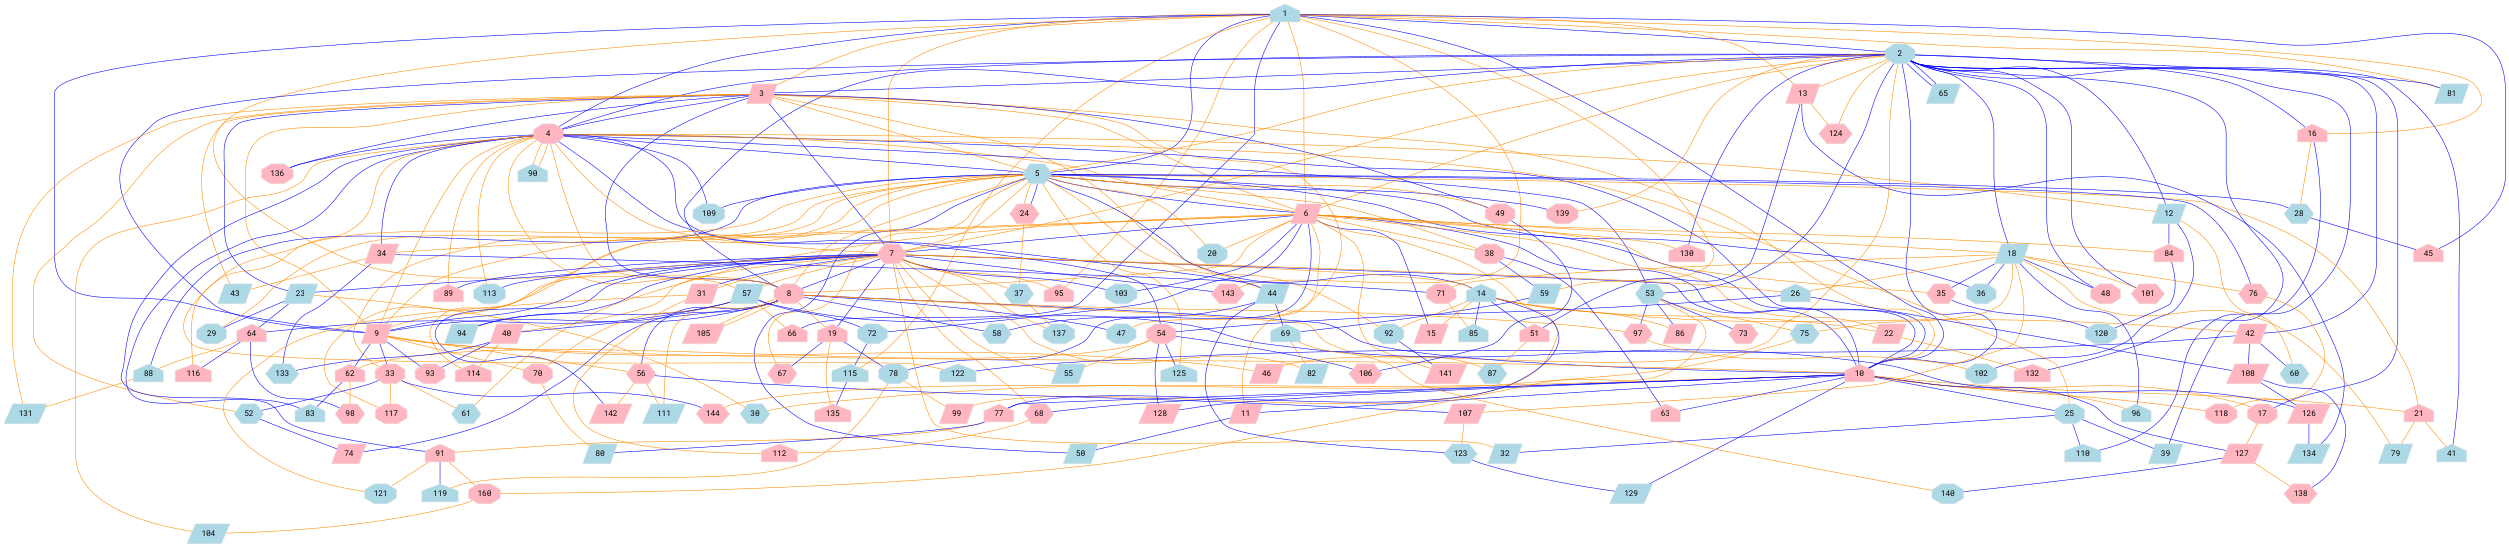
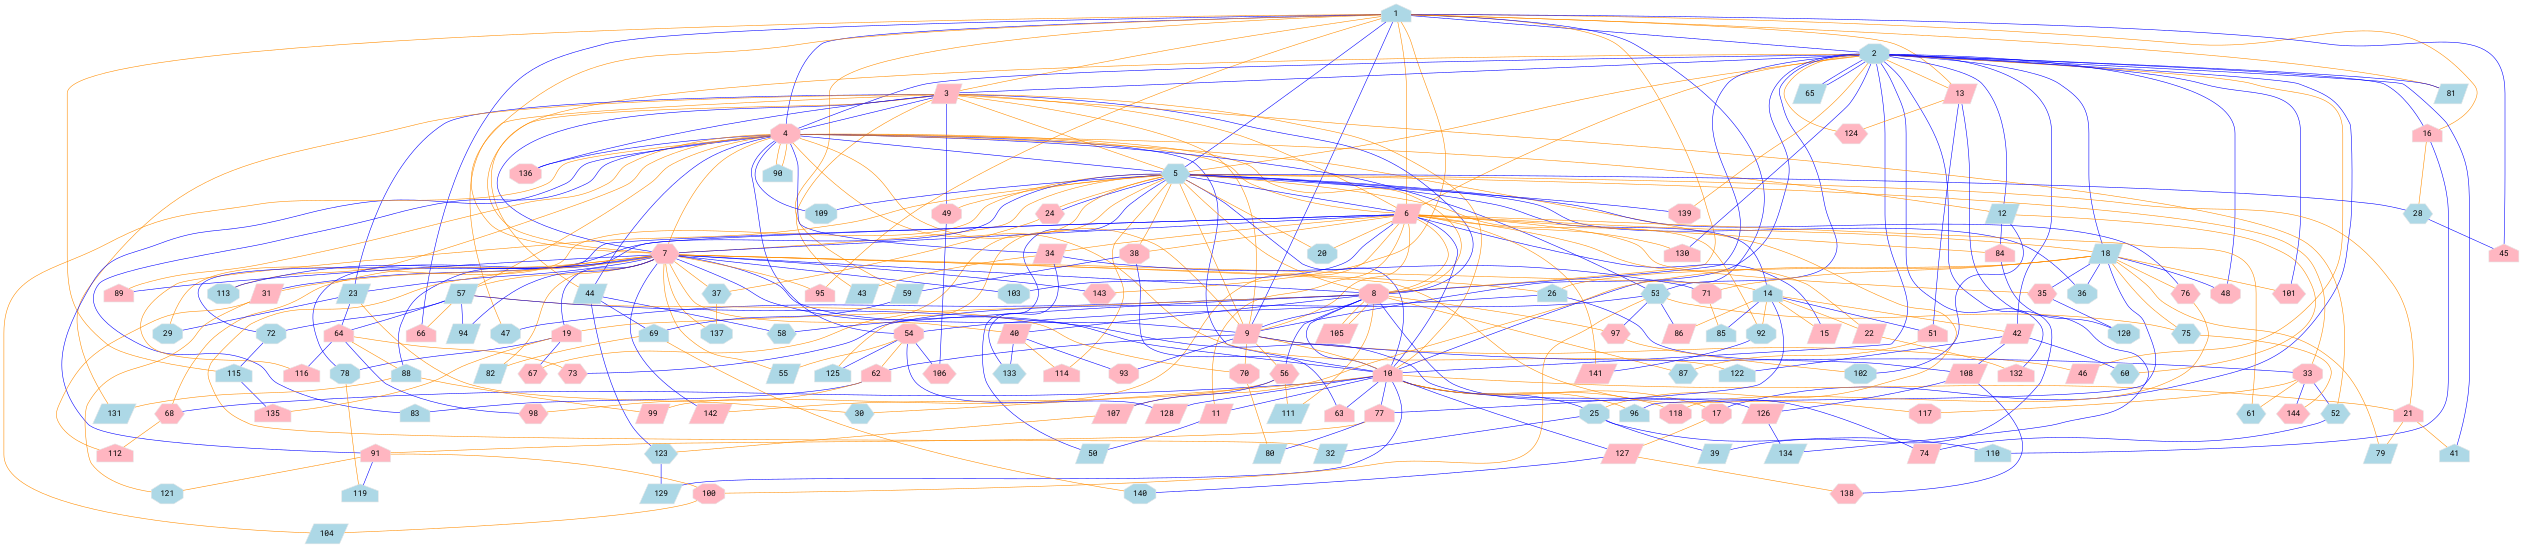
none -> (459, 349)
(930, 397) -> (585, 405)
(484, 494) -> (709, 494)
